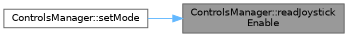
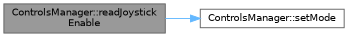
(160, 18) -> (178, 18)
